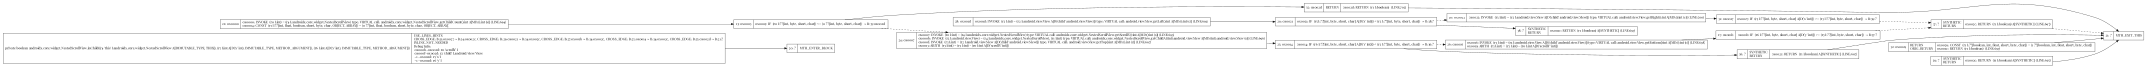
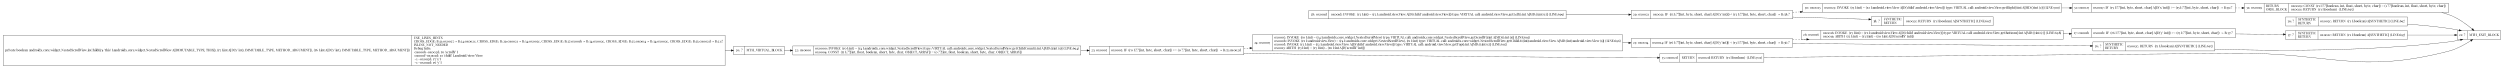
(1904, 22) -> (2239, 8)
(1902, 29) -> (2260, 34)
(2077, 31) -> (2431, 35)
(2129, 36) -> (2484, 35)
(816, 48) -> (764, 50)
(1922, 49) -> (2276, 10)
none -> (787, 50)
